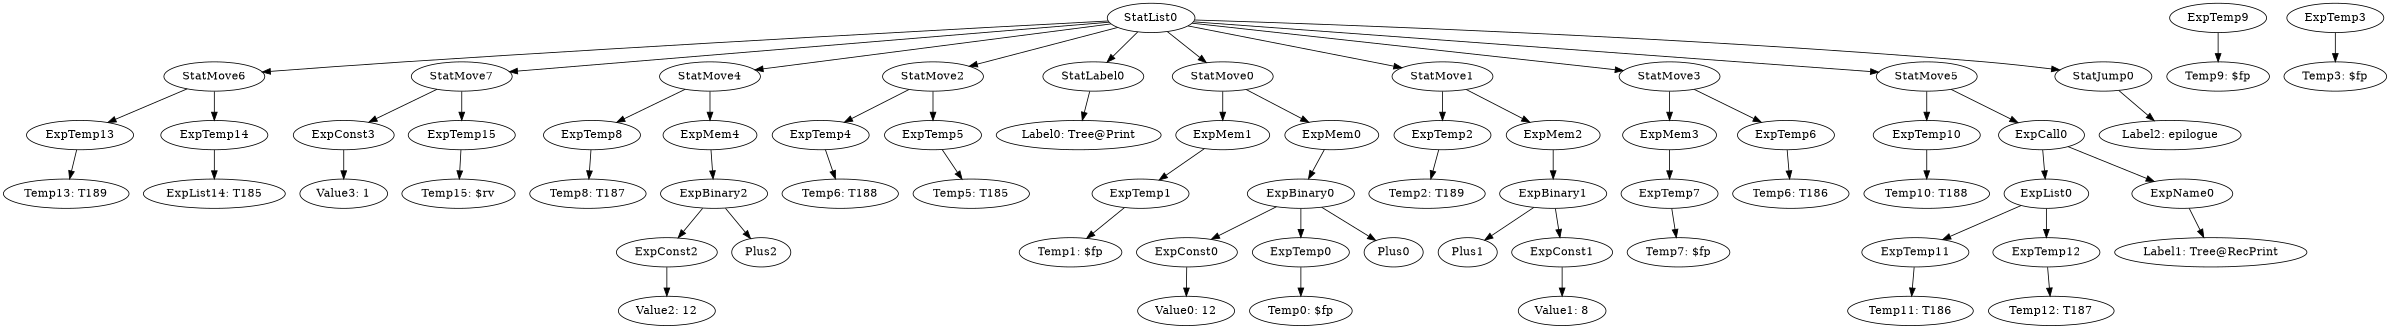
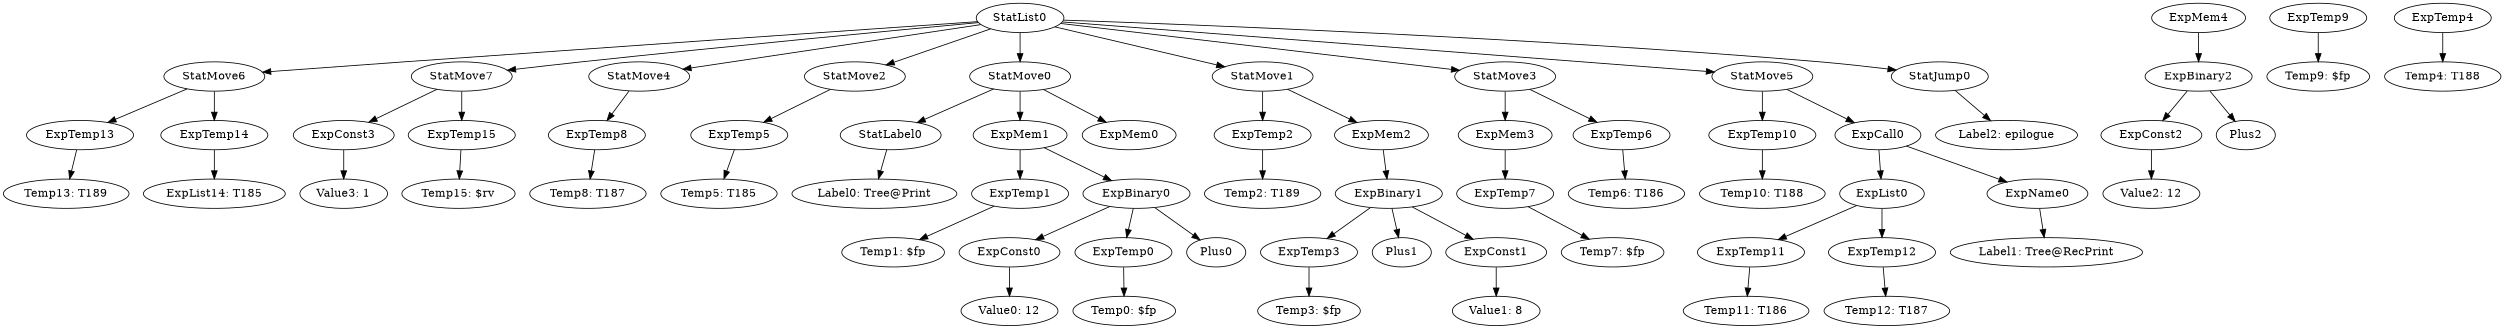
(1125, 44) -> (959, 104)
(710, 102) -> none
(880, 104) -> none
(1318, 161) -> (1074, 162)
(840, 194) -> (2443, 77)
none -> (1352, 221)
